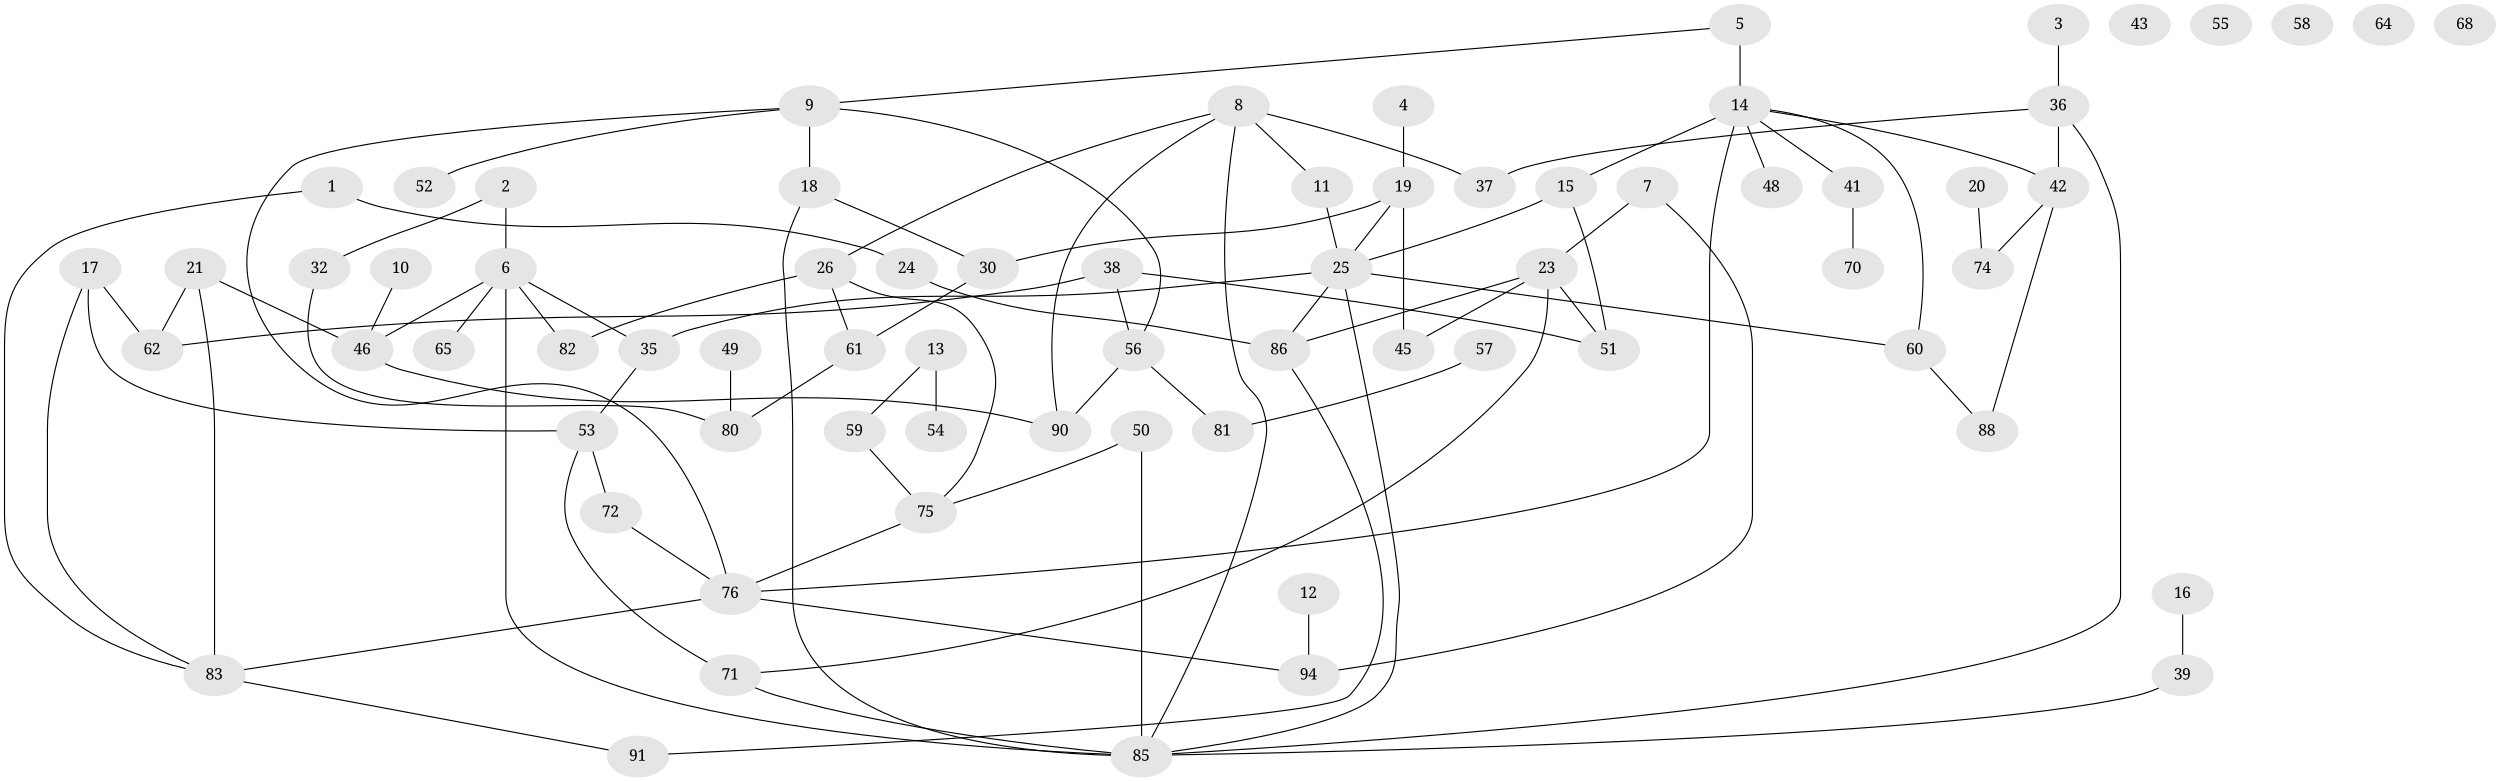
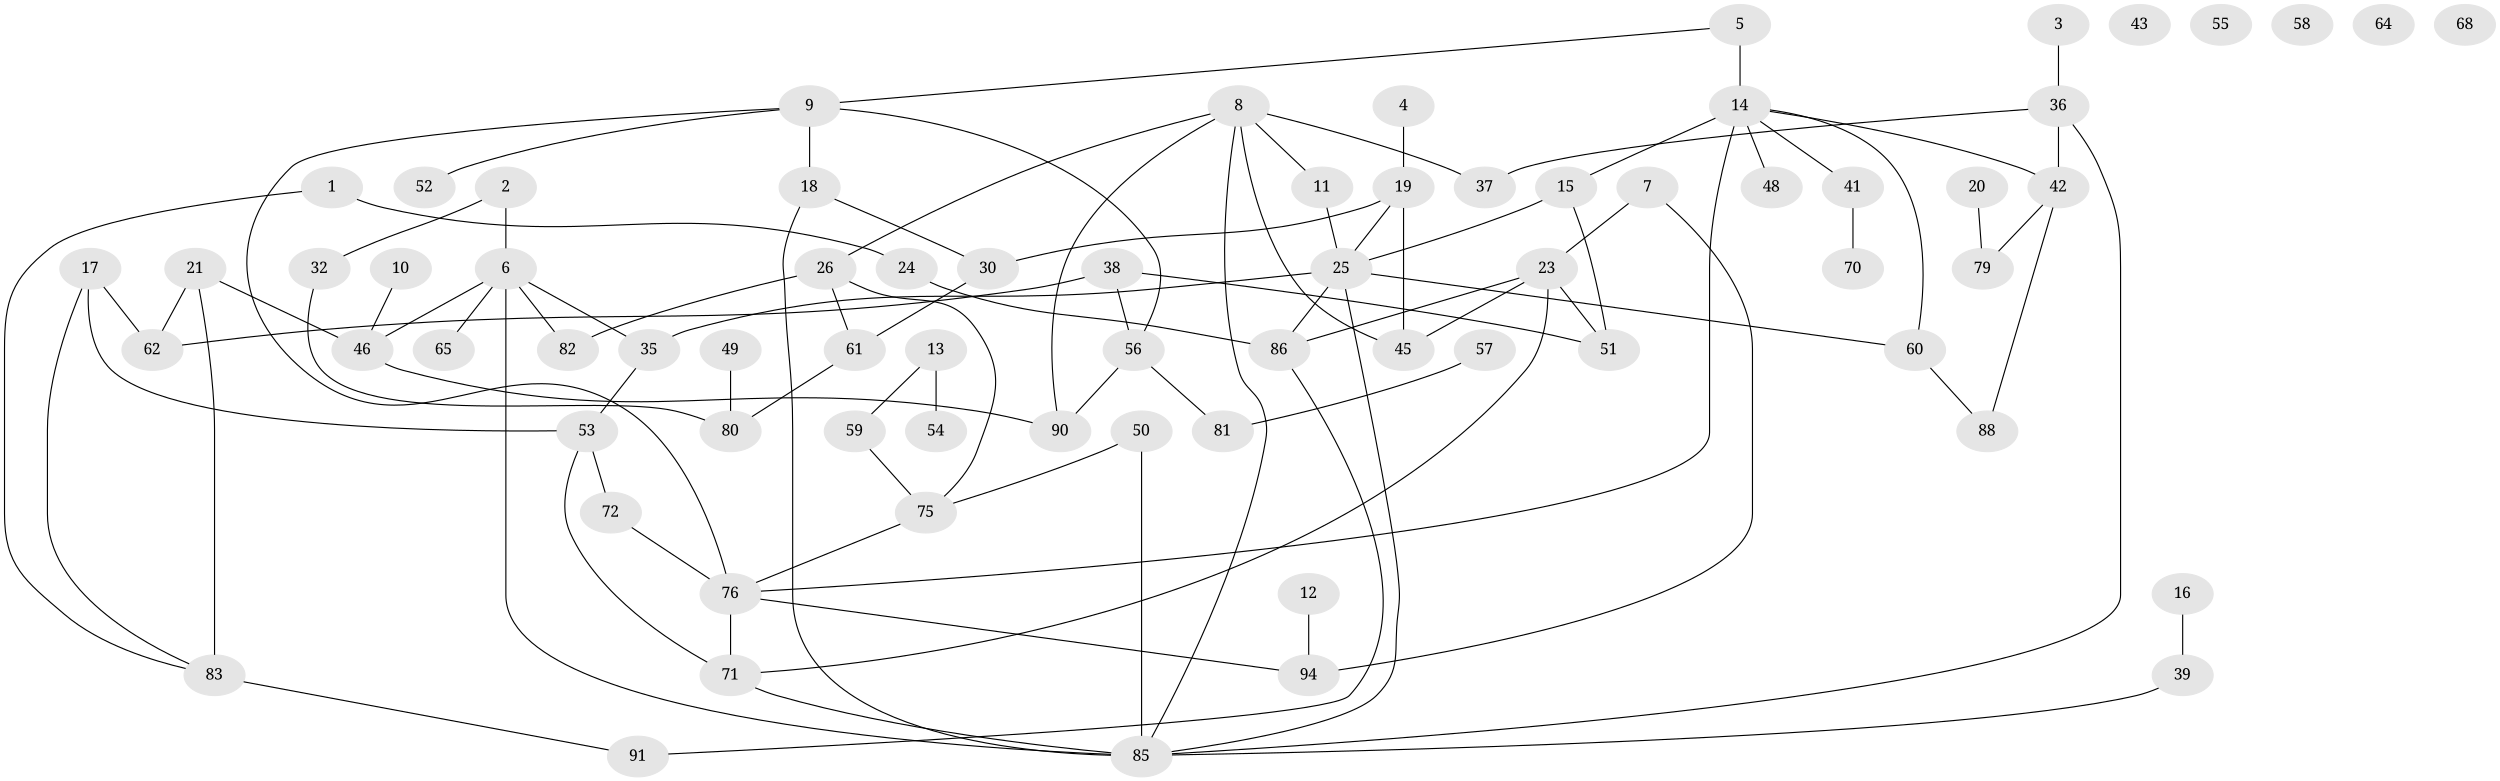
none -> (1279, 254)
(1983, 269) -> (1983, 269)
(473, 635) -> (731, 635)
